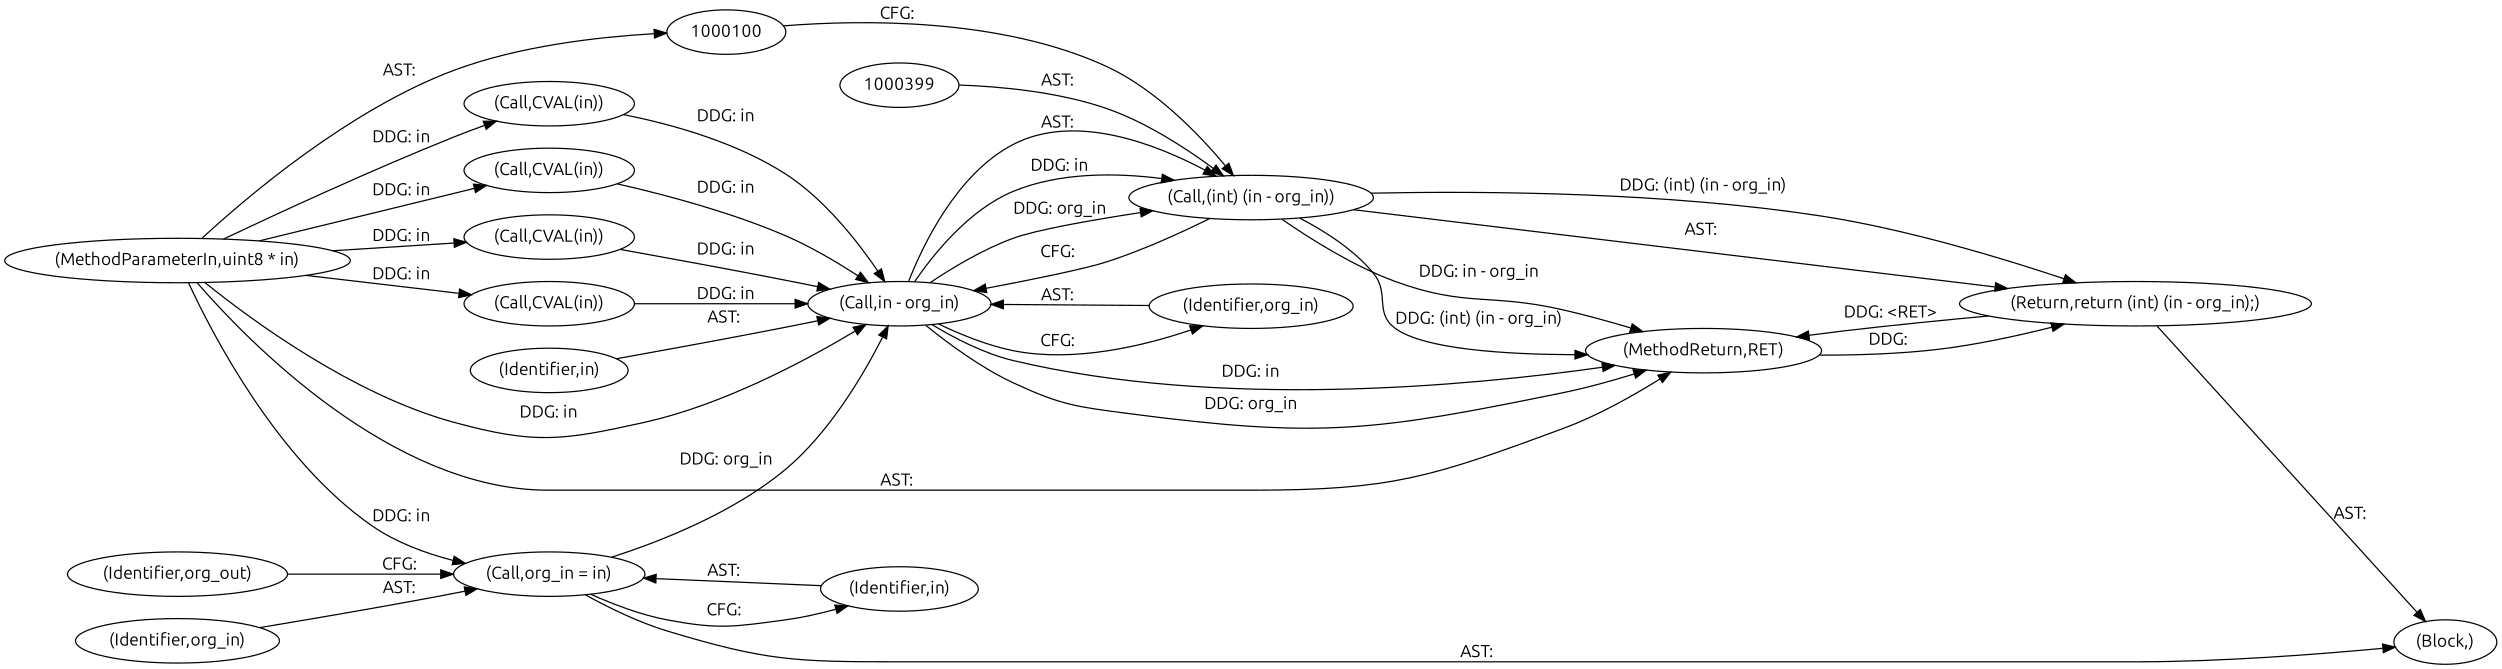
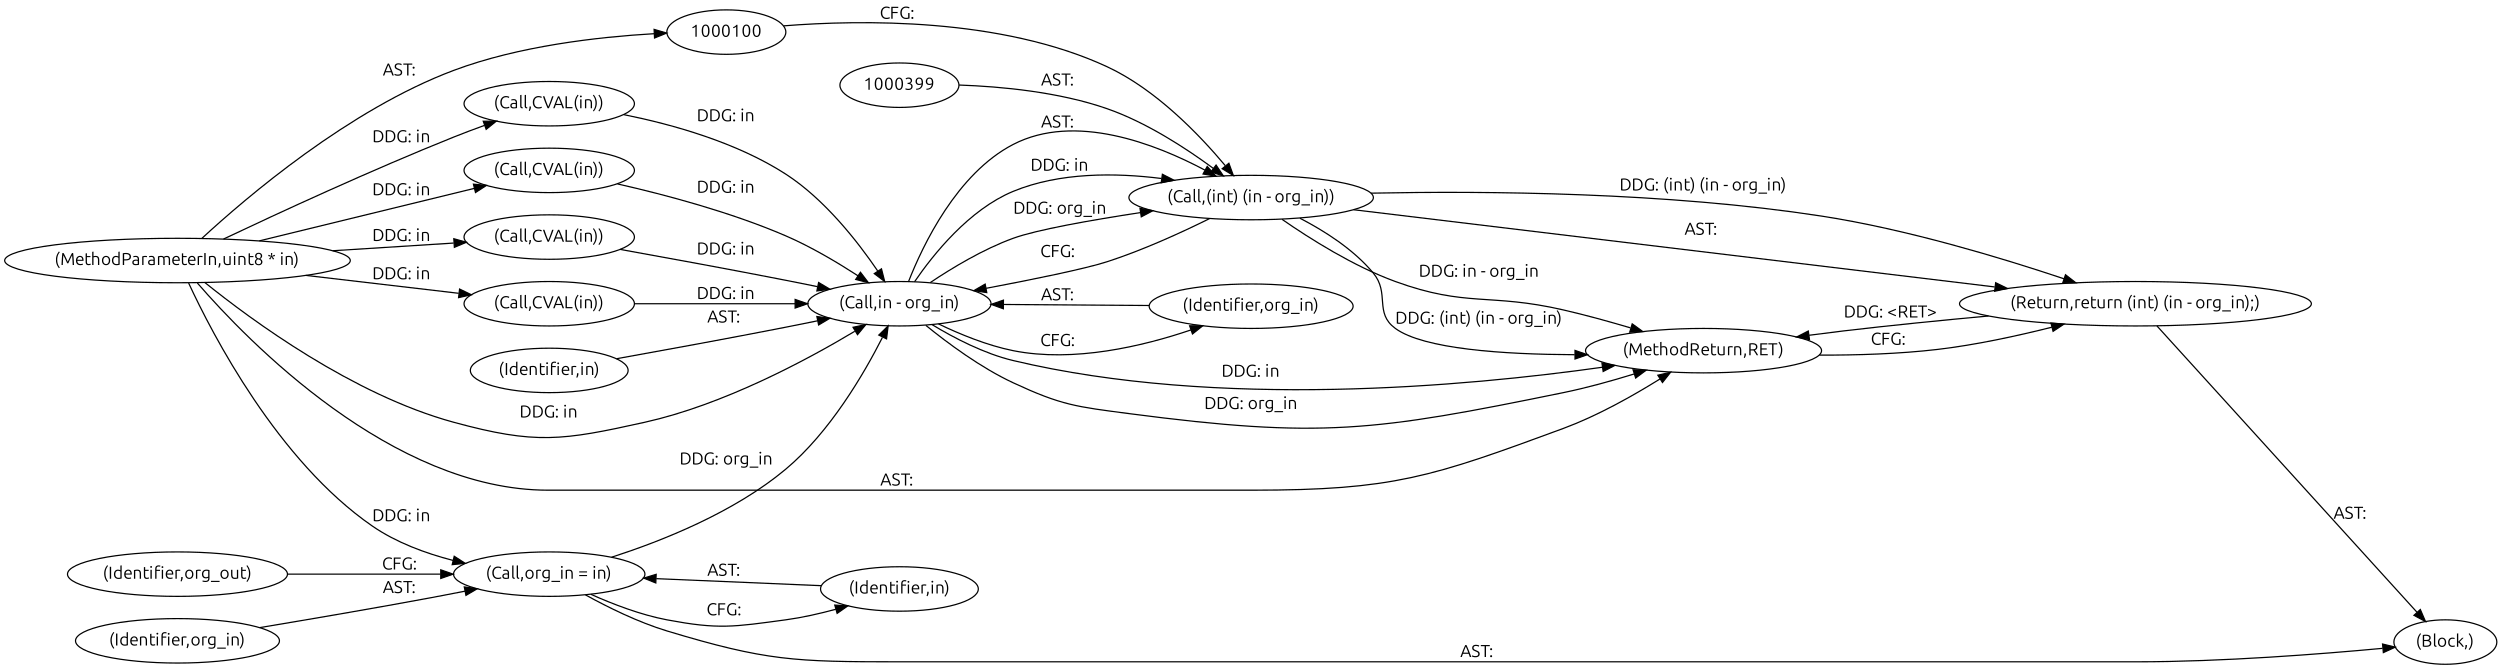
(1891, 340) -> (1891, 340)
